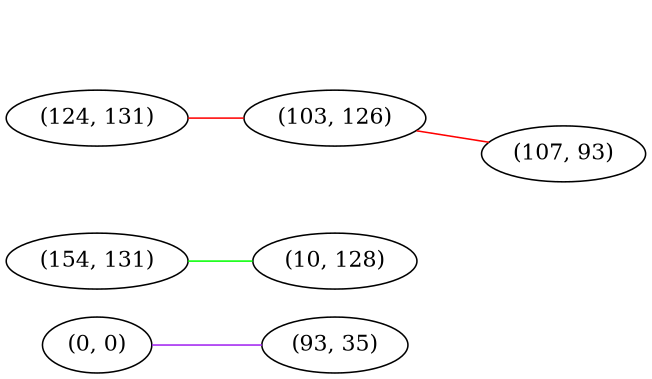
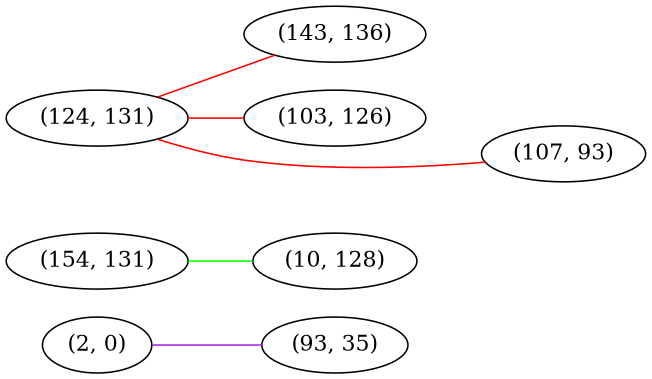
none -> (335, 34)
(453, 137) -> (320, 167)
(97, 345) -> (97, 345)
